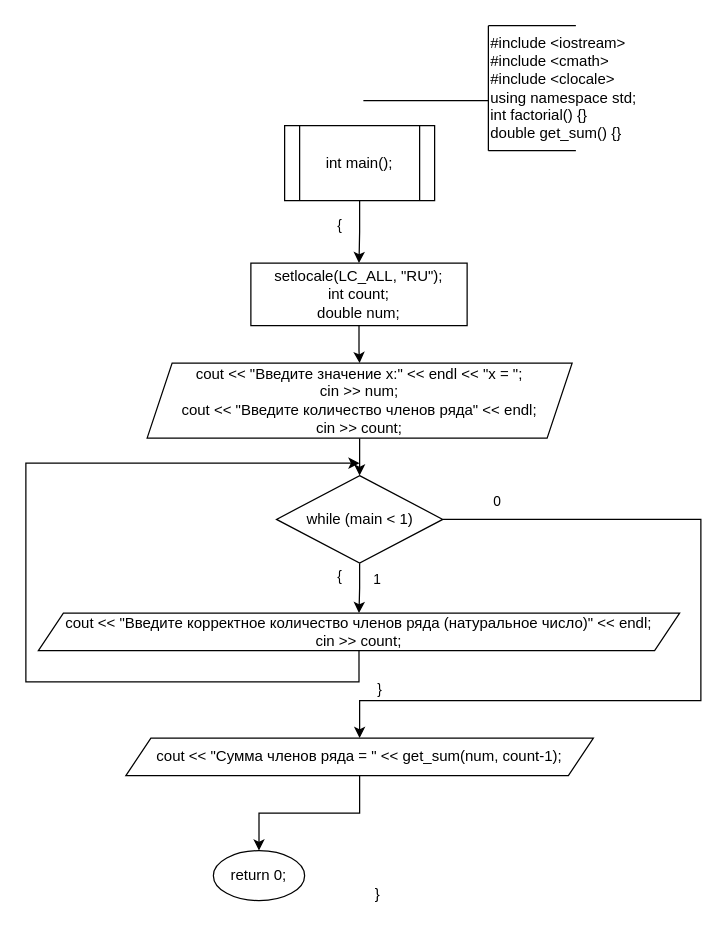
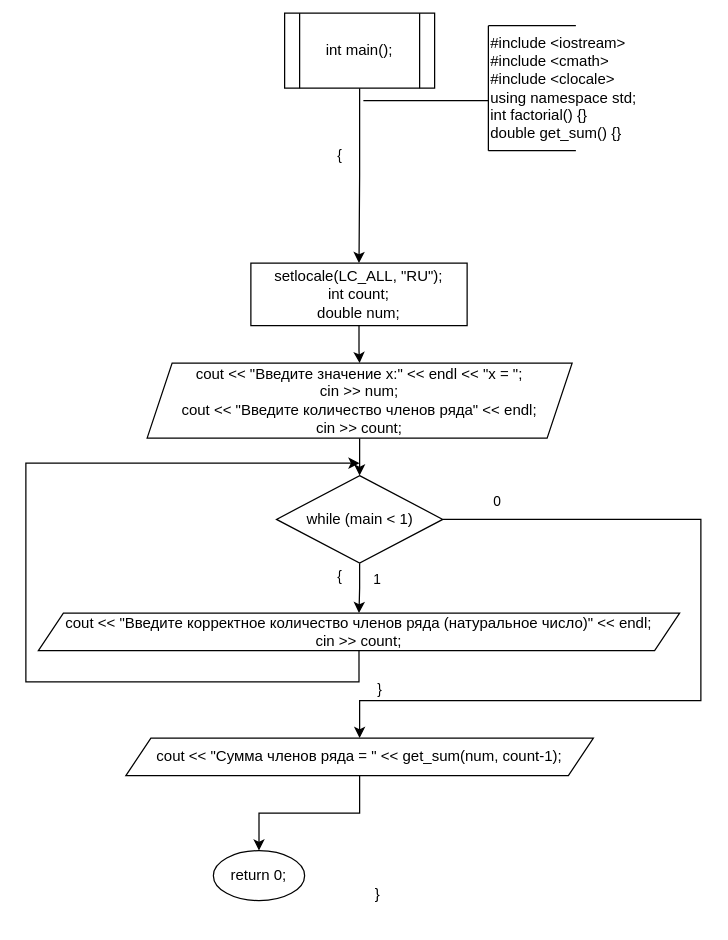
(359, 163) -> (359, 51)
